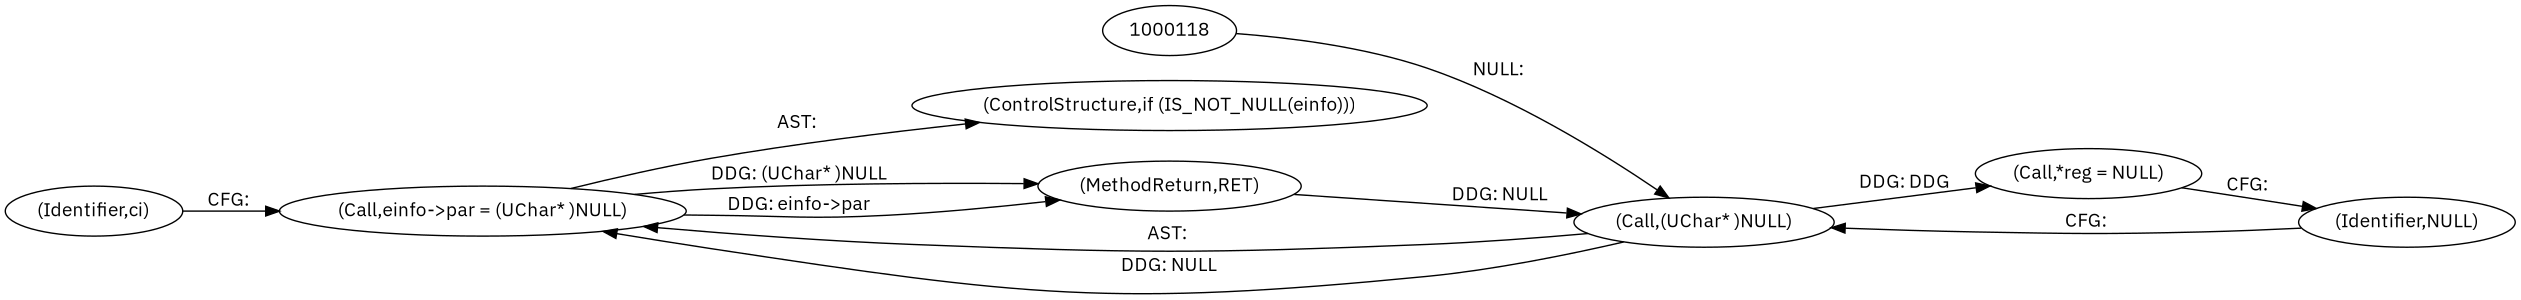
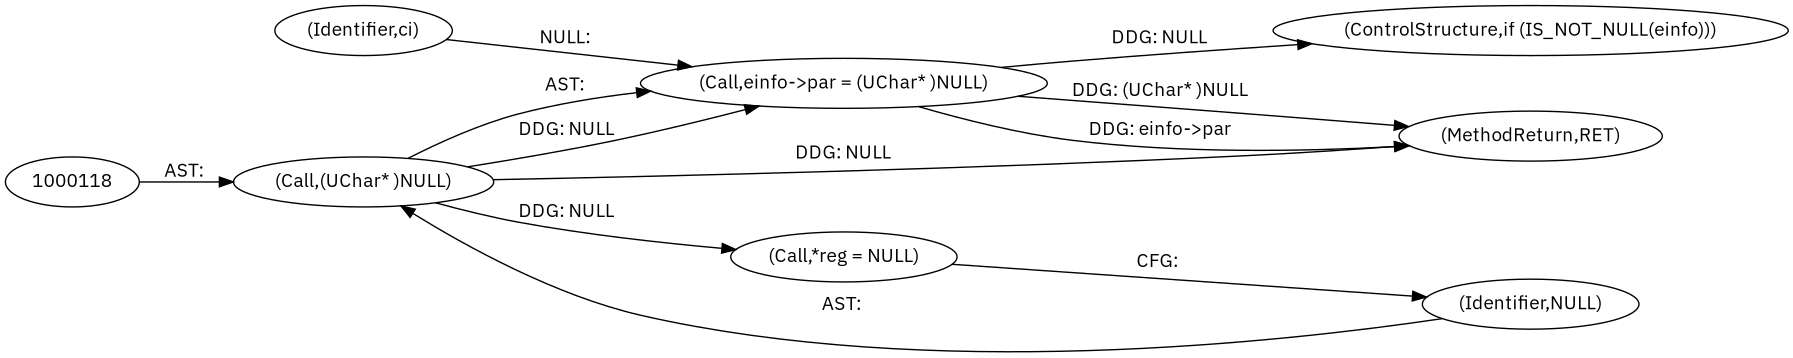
(1500, 70) -> (186, 172)
(799, 123) -> (1160, 38)
(1905, 183) -> (567, 212)
(231, 201) -> (567, 38)
(1430, 204) -> (944, 168)
(2089, 222) -> (844, 305)
